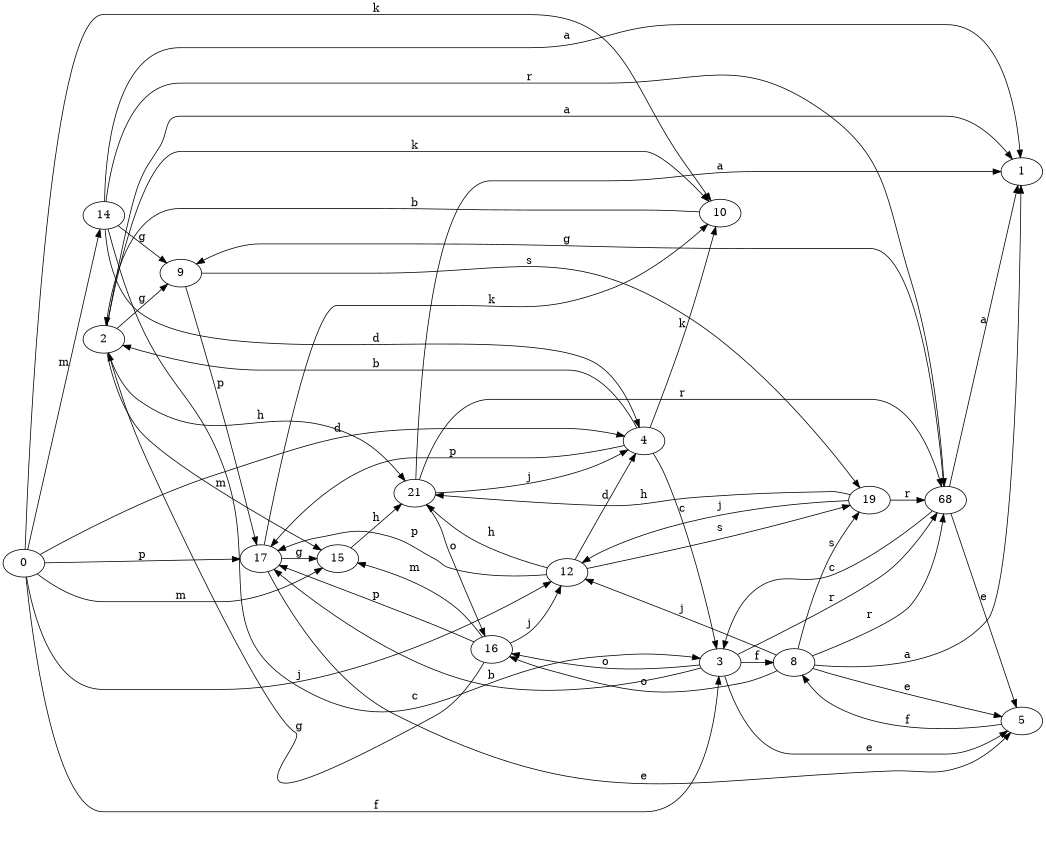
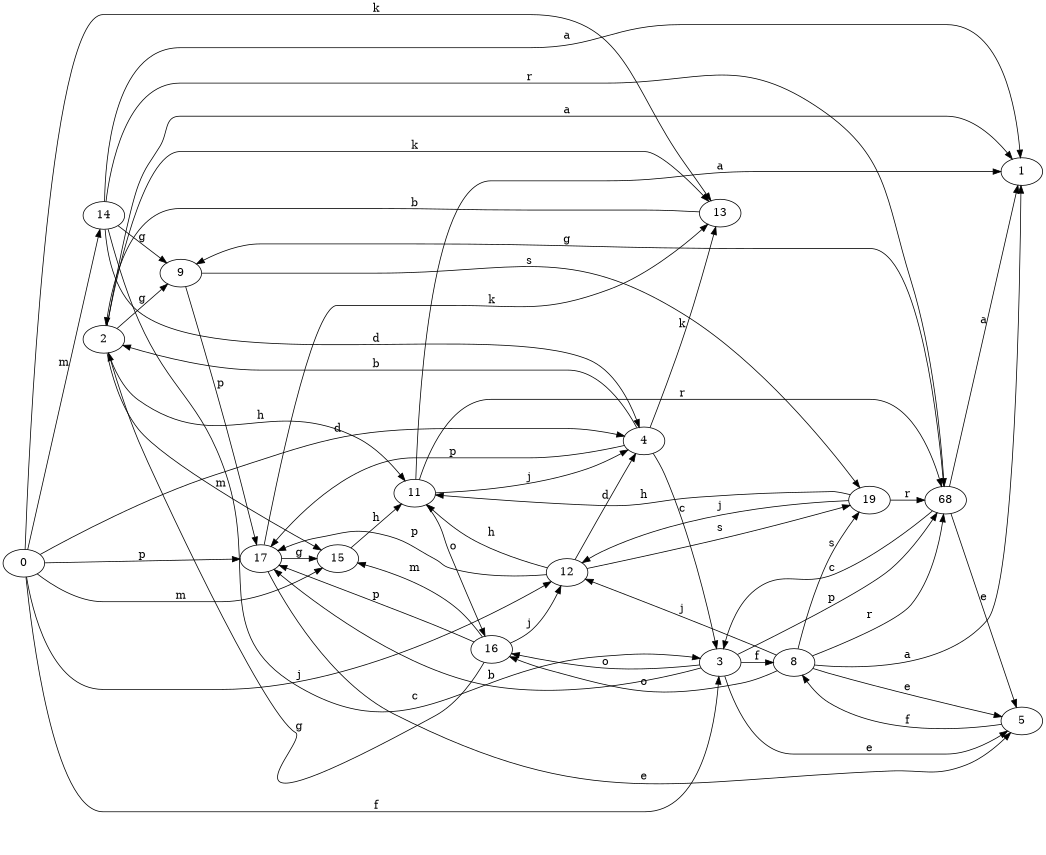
(720, 213) -> (720, 213)
(415, 493) -> (415, 493)
(832, 598) -> (832, 598)
